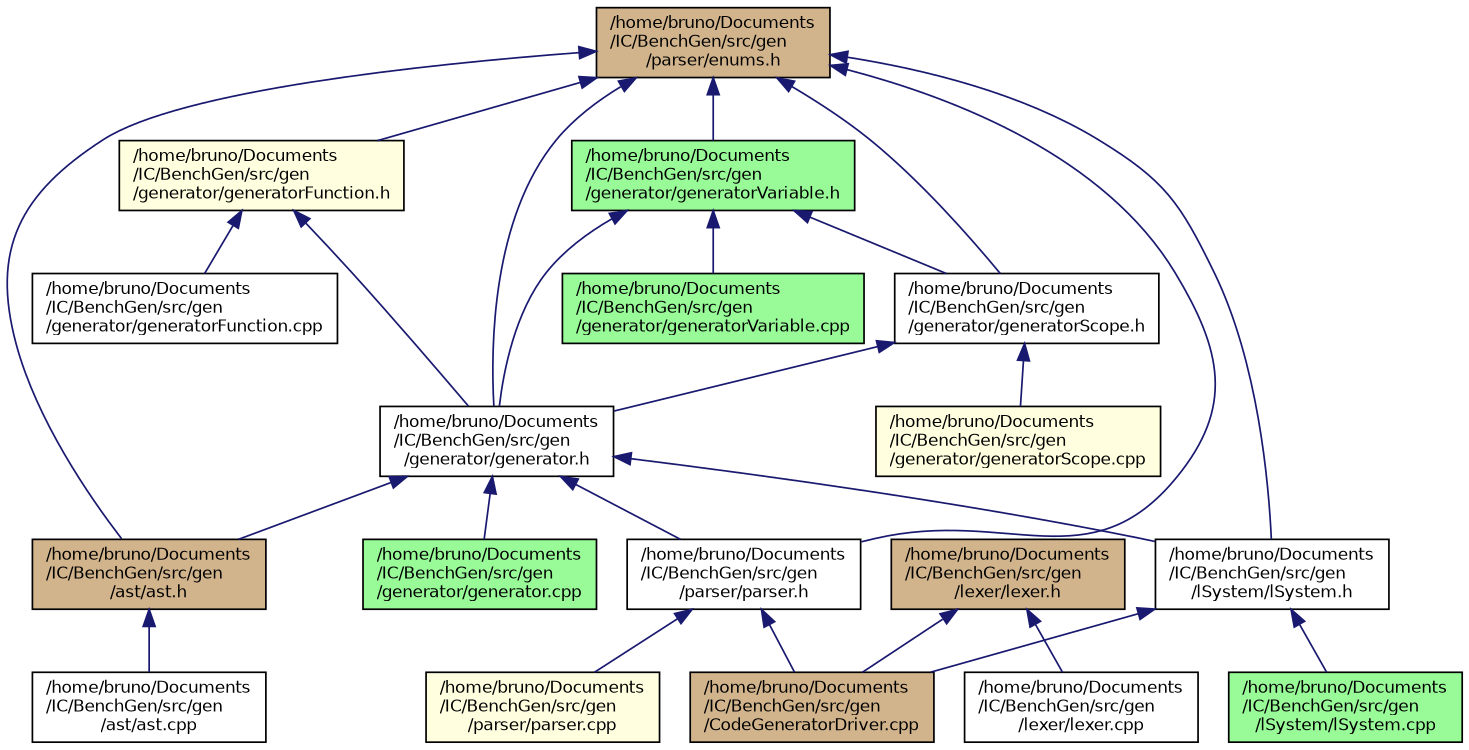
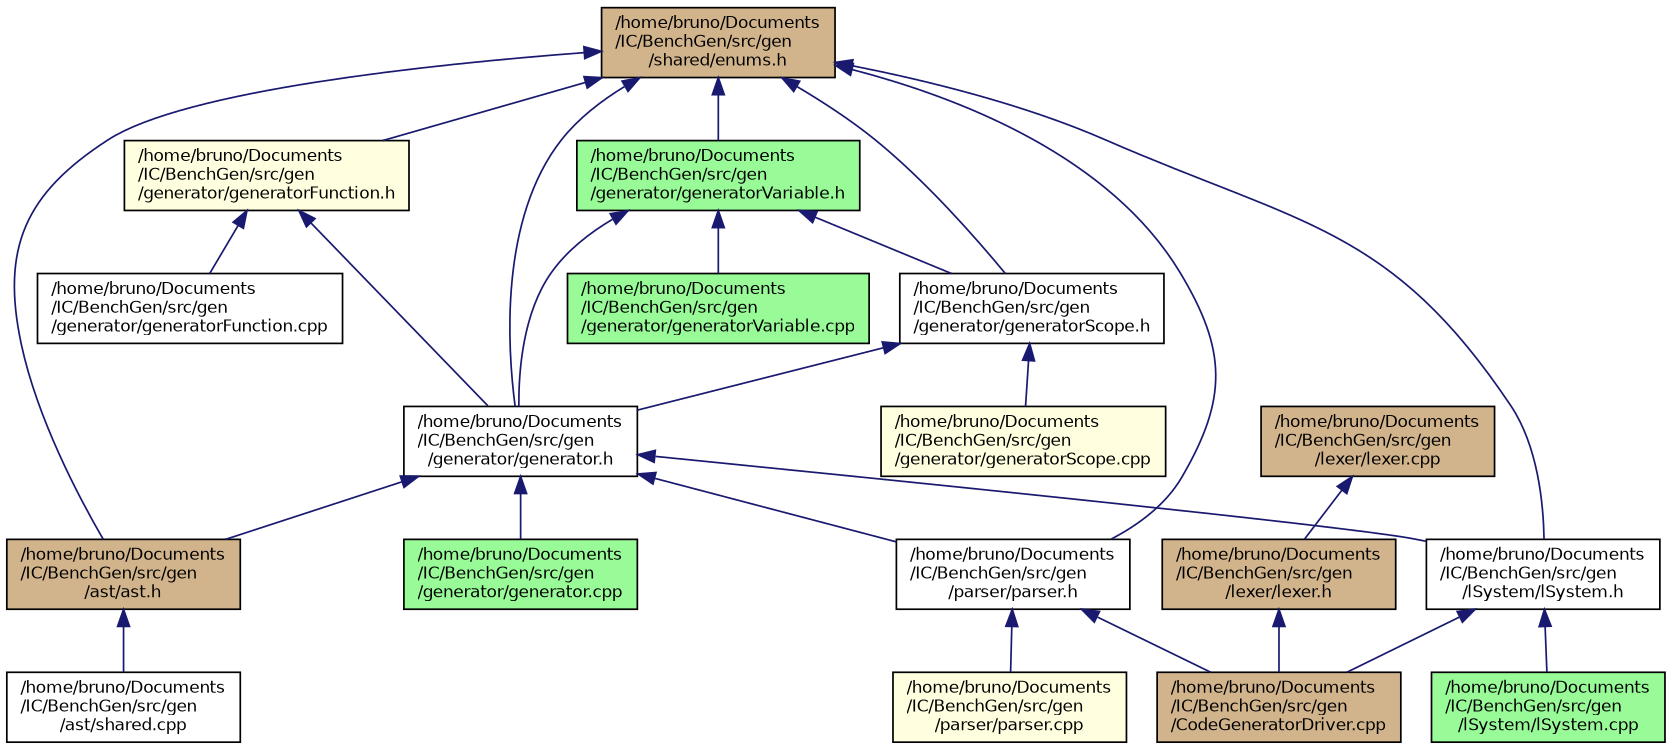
(713, 43) -> (718, 43)
(1050, 650) -> (1323, 515)
(149, 707) -> (124, 707)
(1081, 707) -> (1378, 441)
